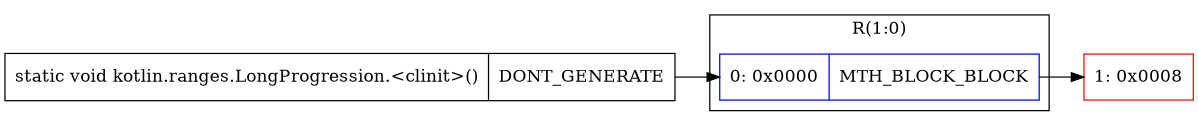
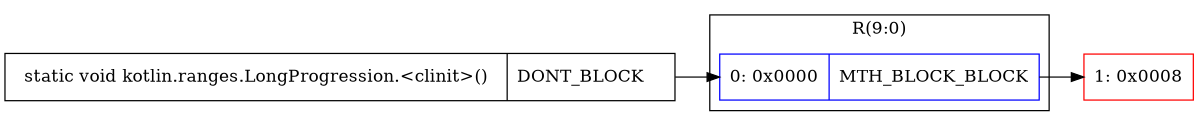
(879, 29) -> (879, 29)
(582, 76) -> (581, 76)
